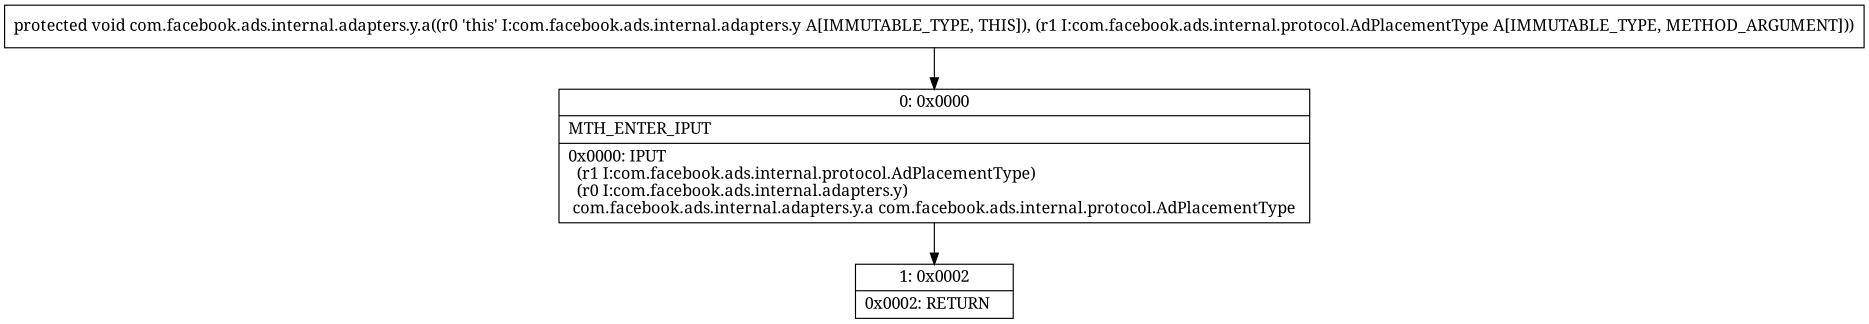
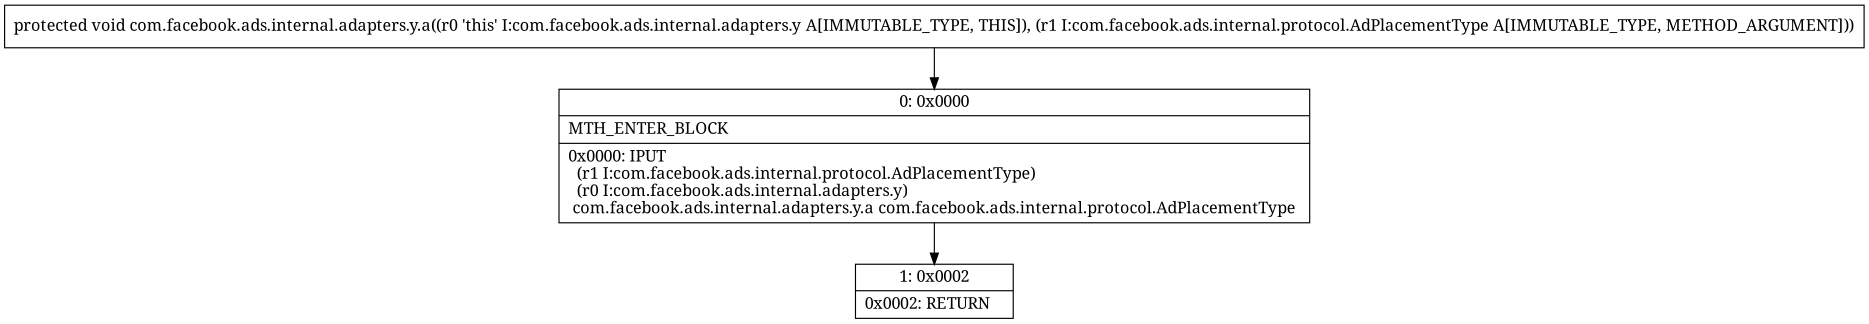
(640, 129) -> (648, 129)
